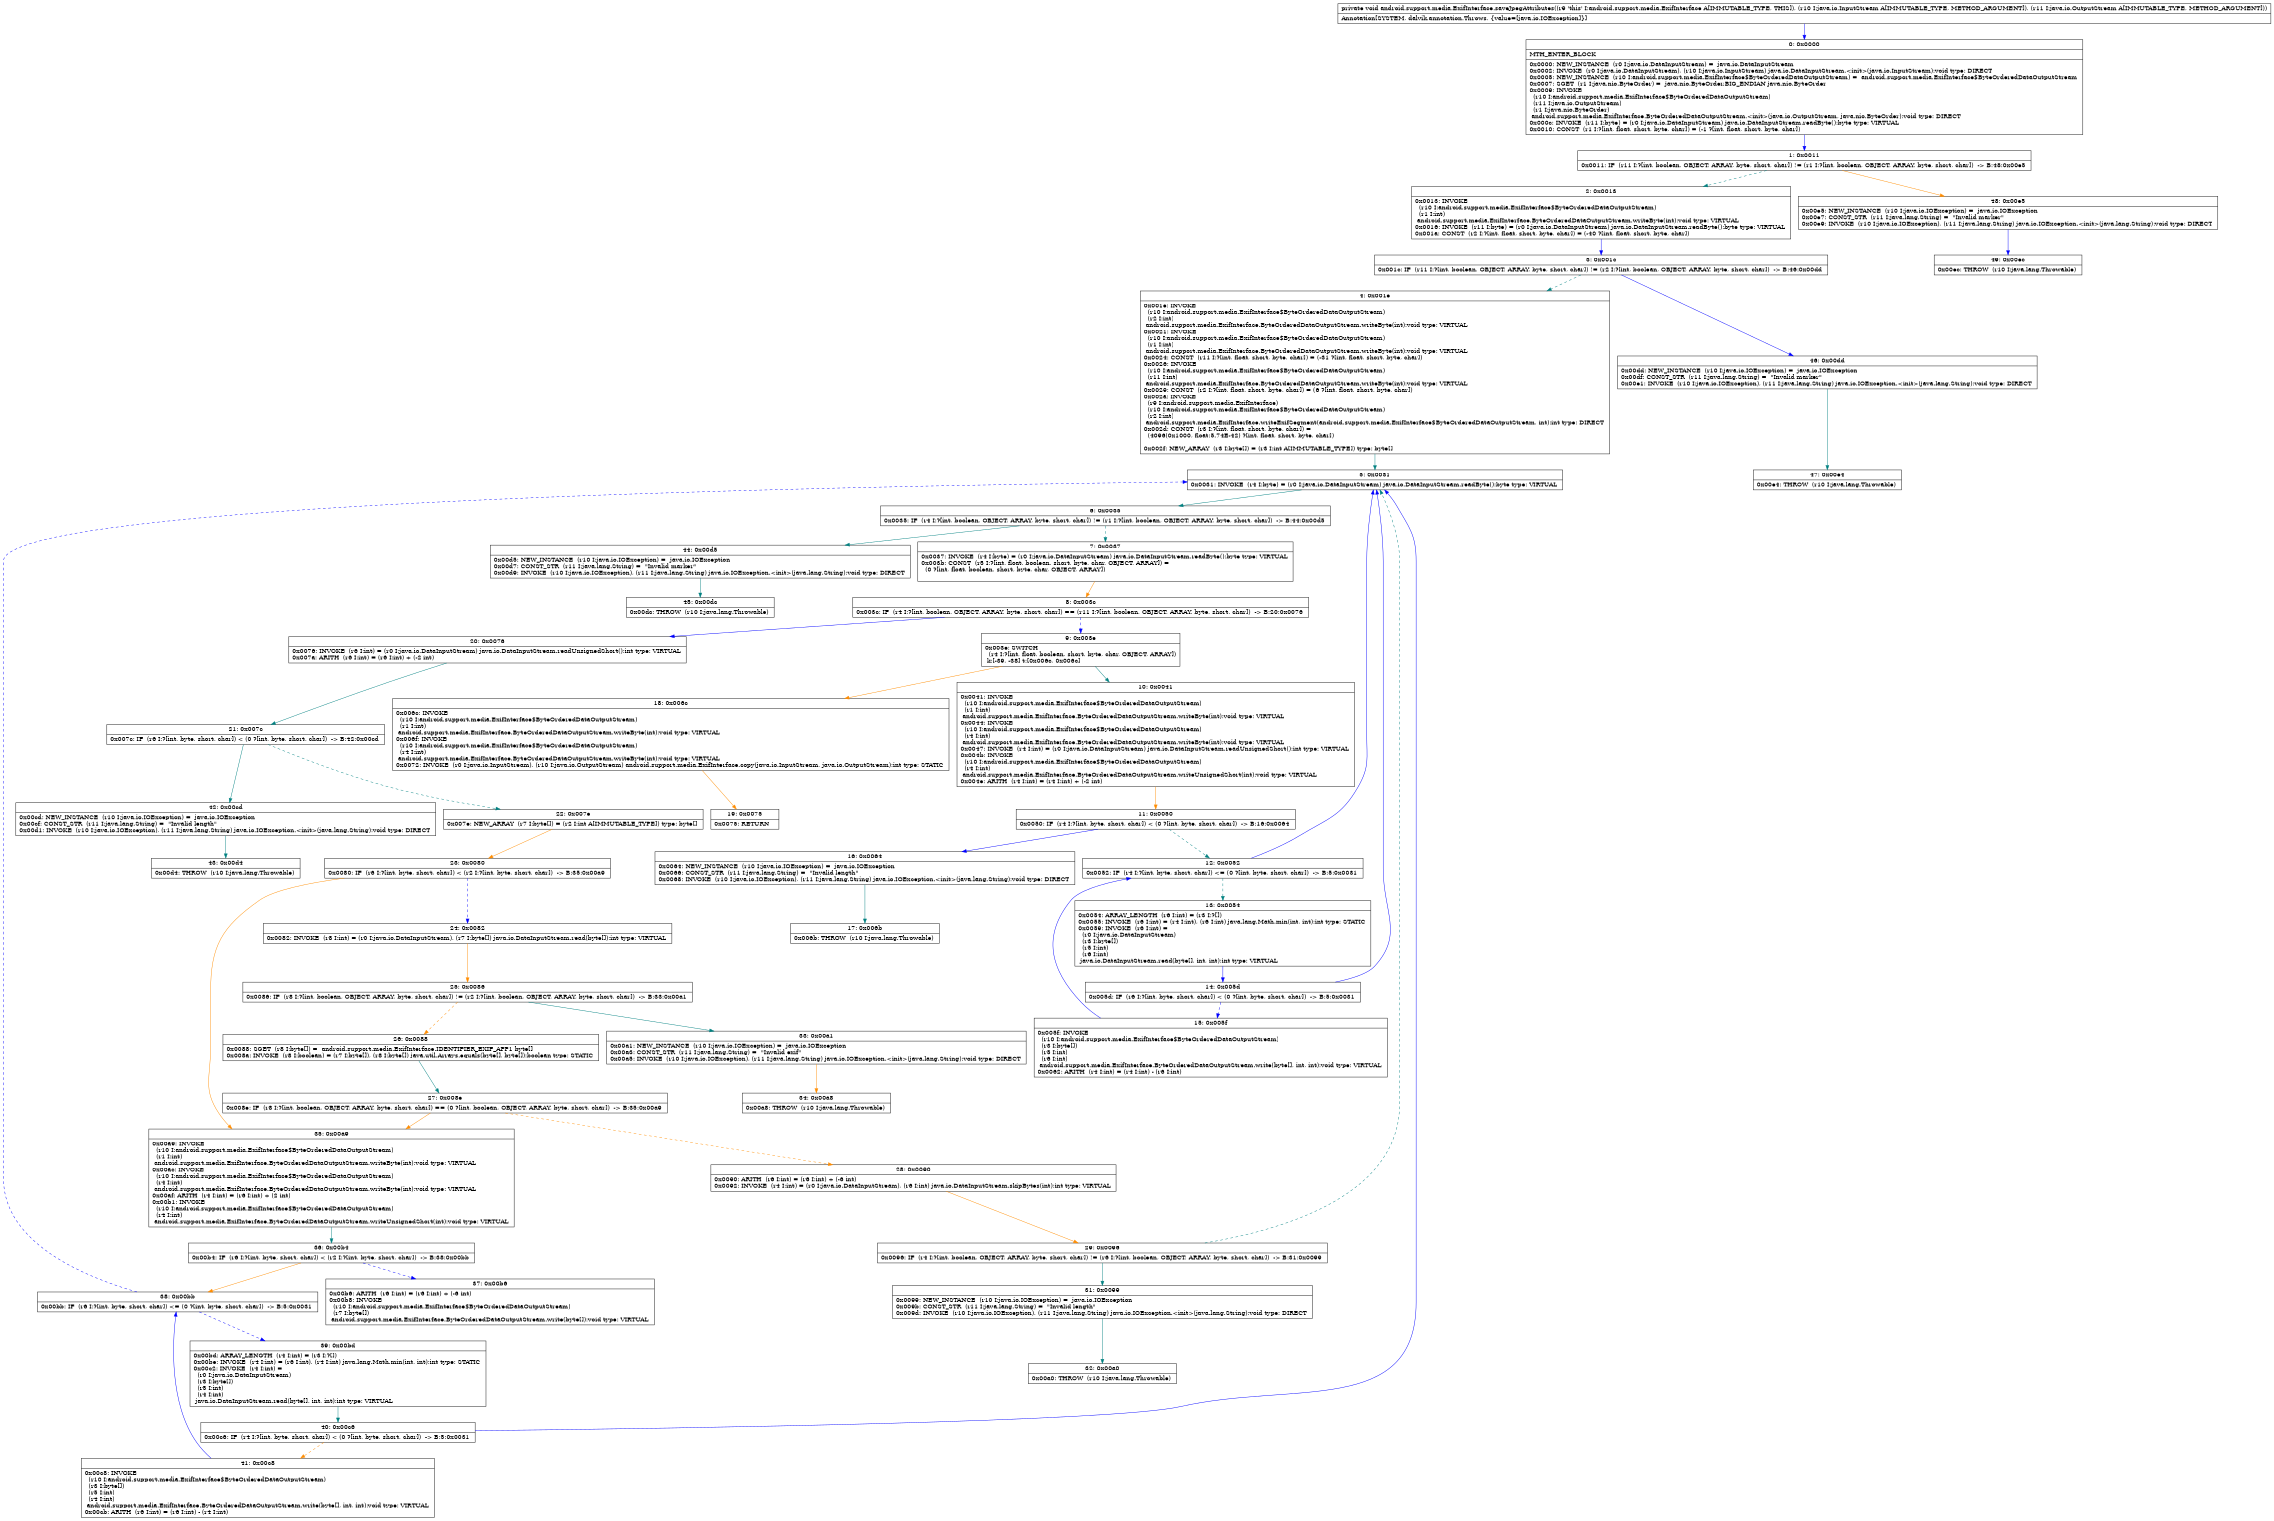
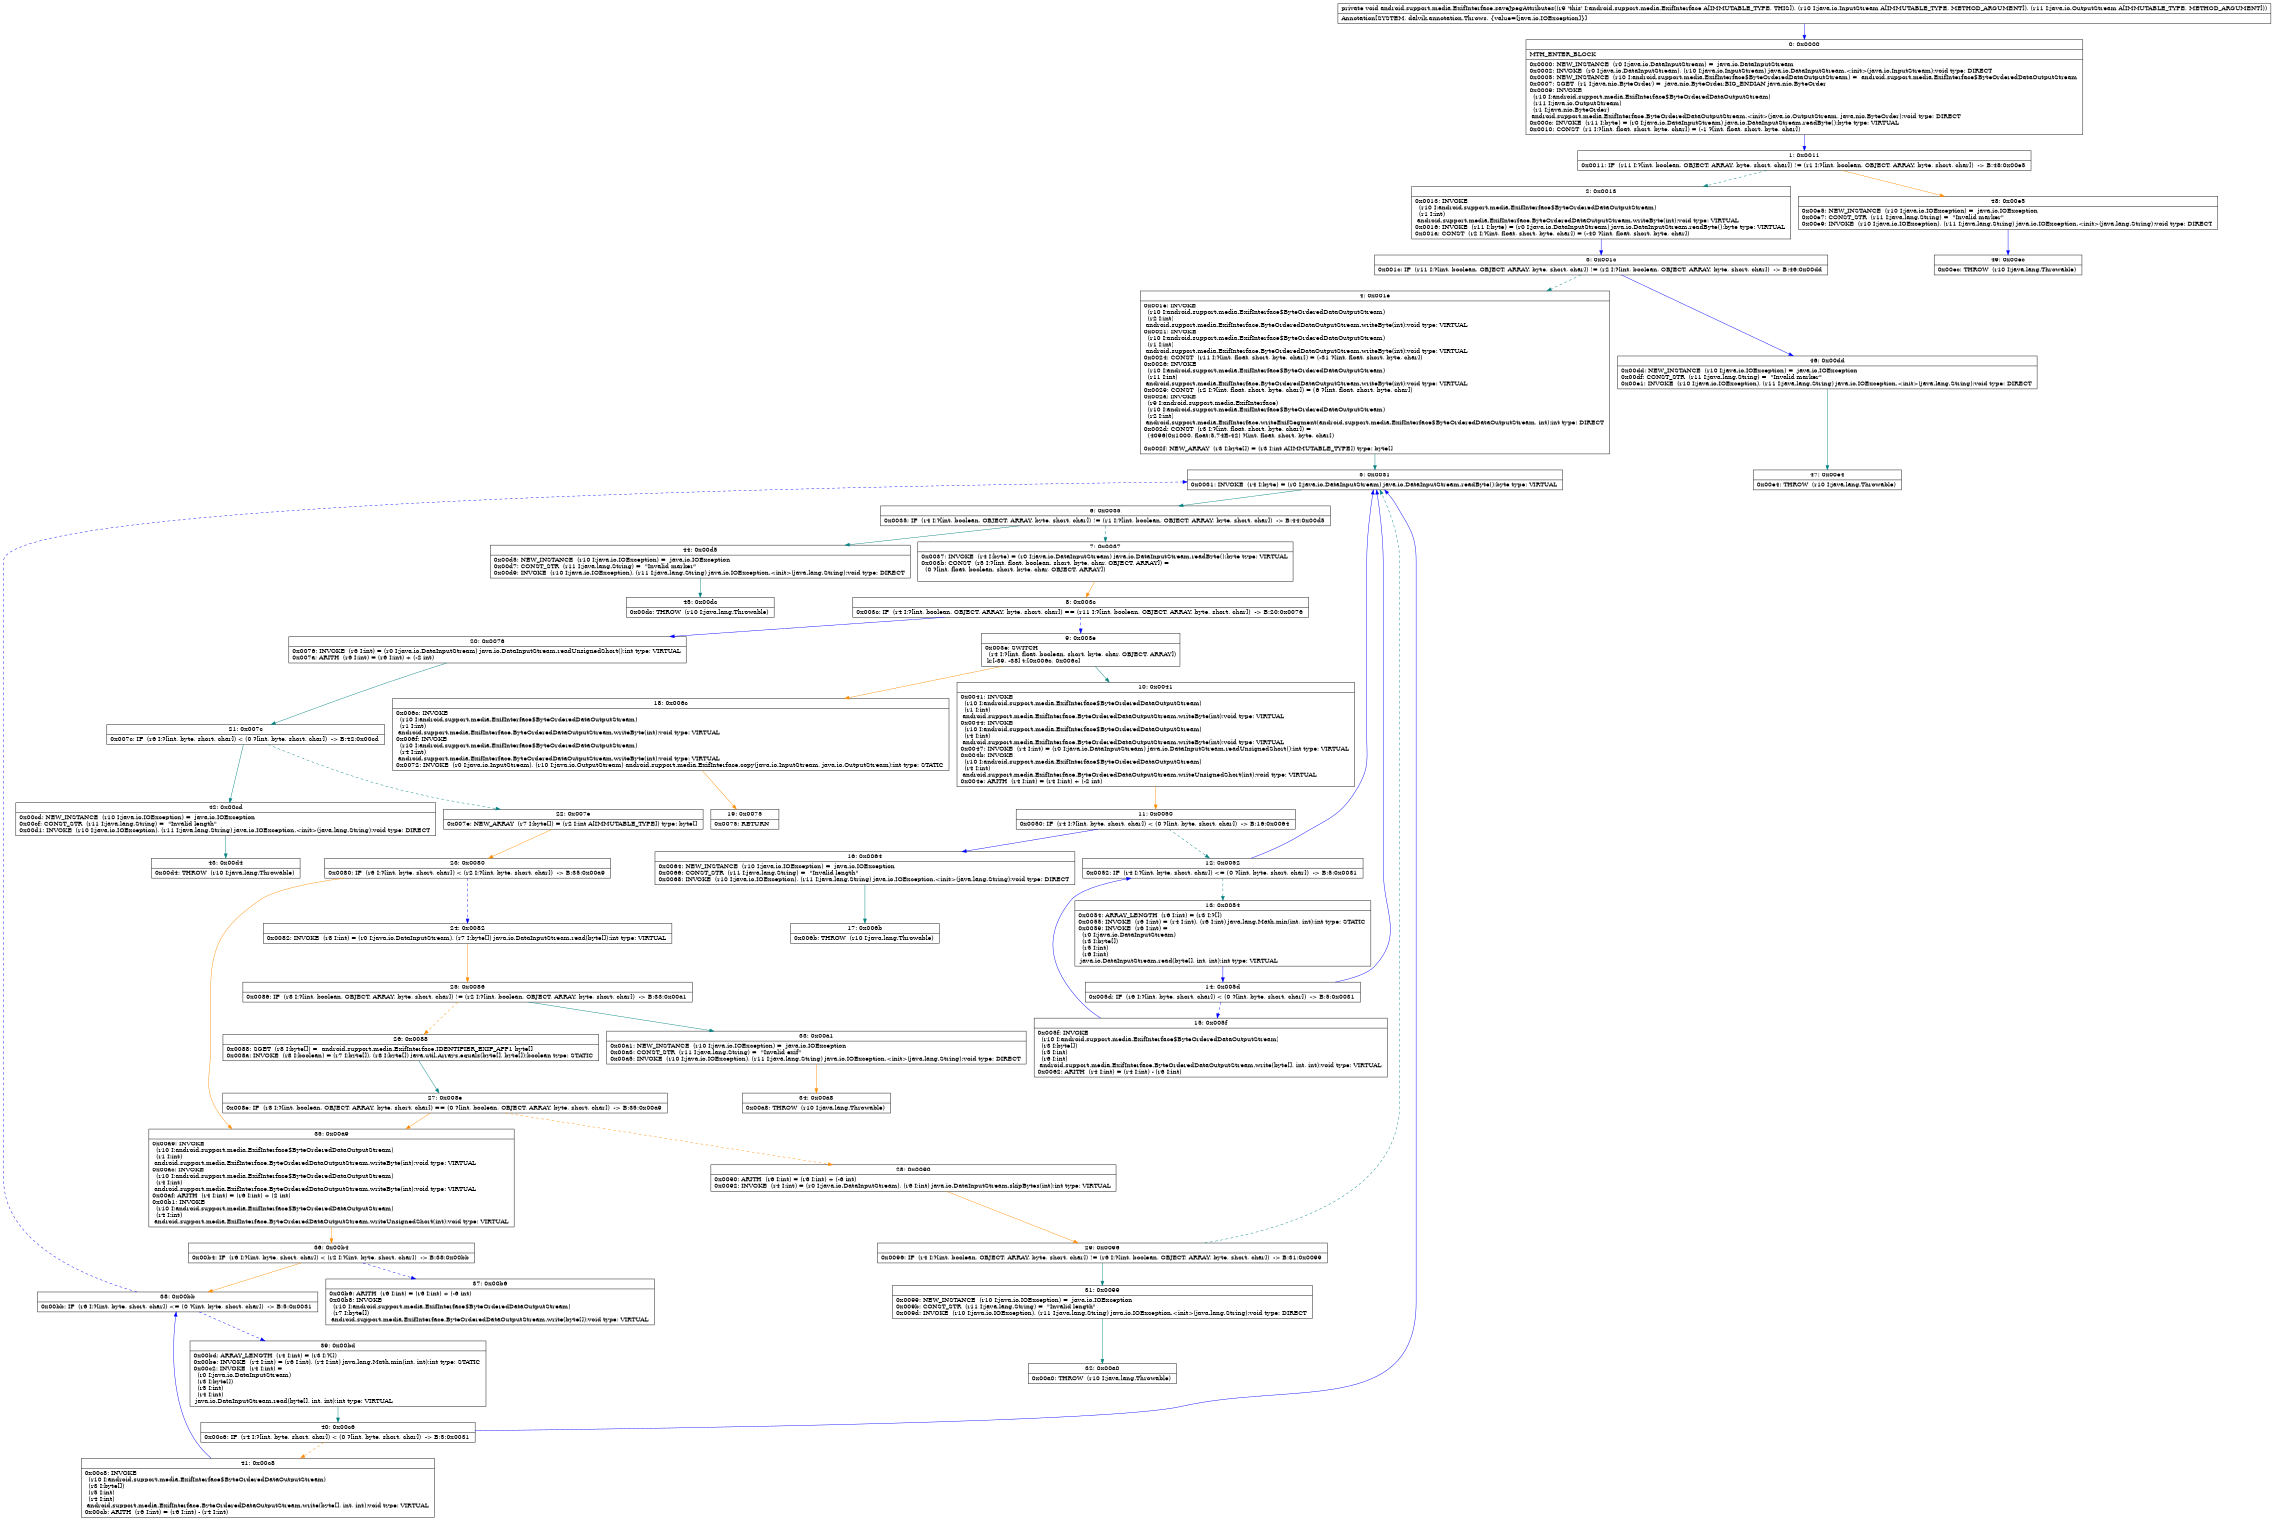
(332, 1233) -> (332, 1233)
